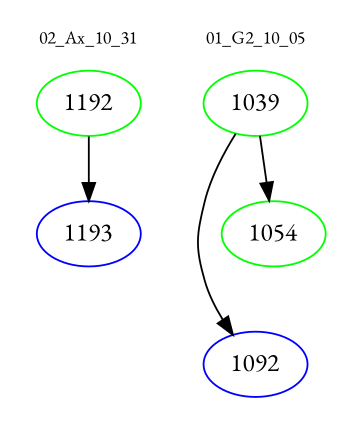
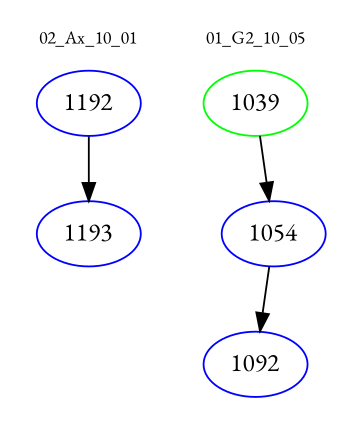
(89, 39) -> (89, 39)
(89, 103) -> (89, 103)
(200, 225) -> (266, 290)
(274, 234) -> (274, 234)
